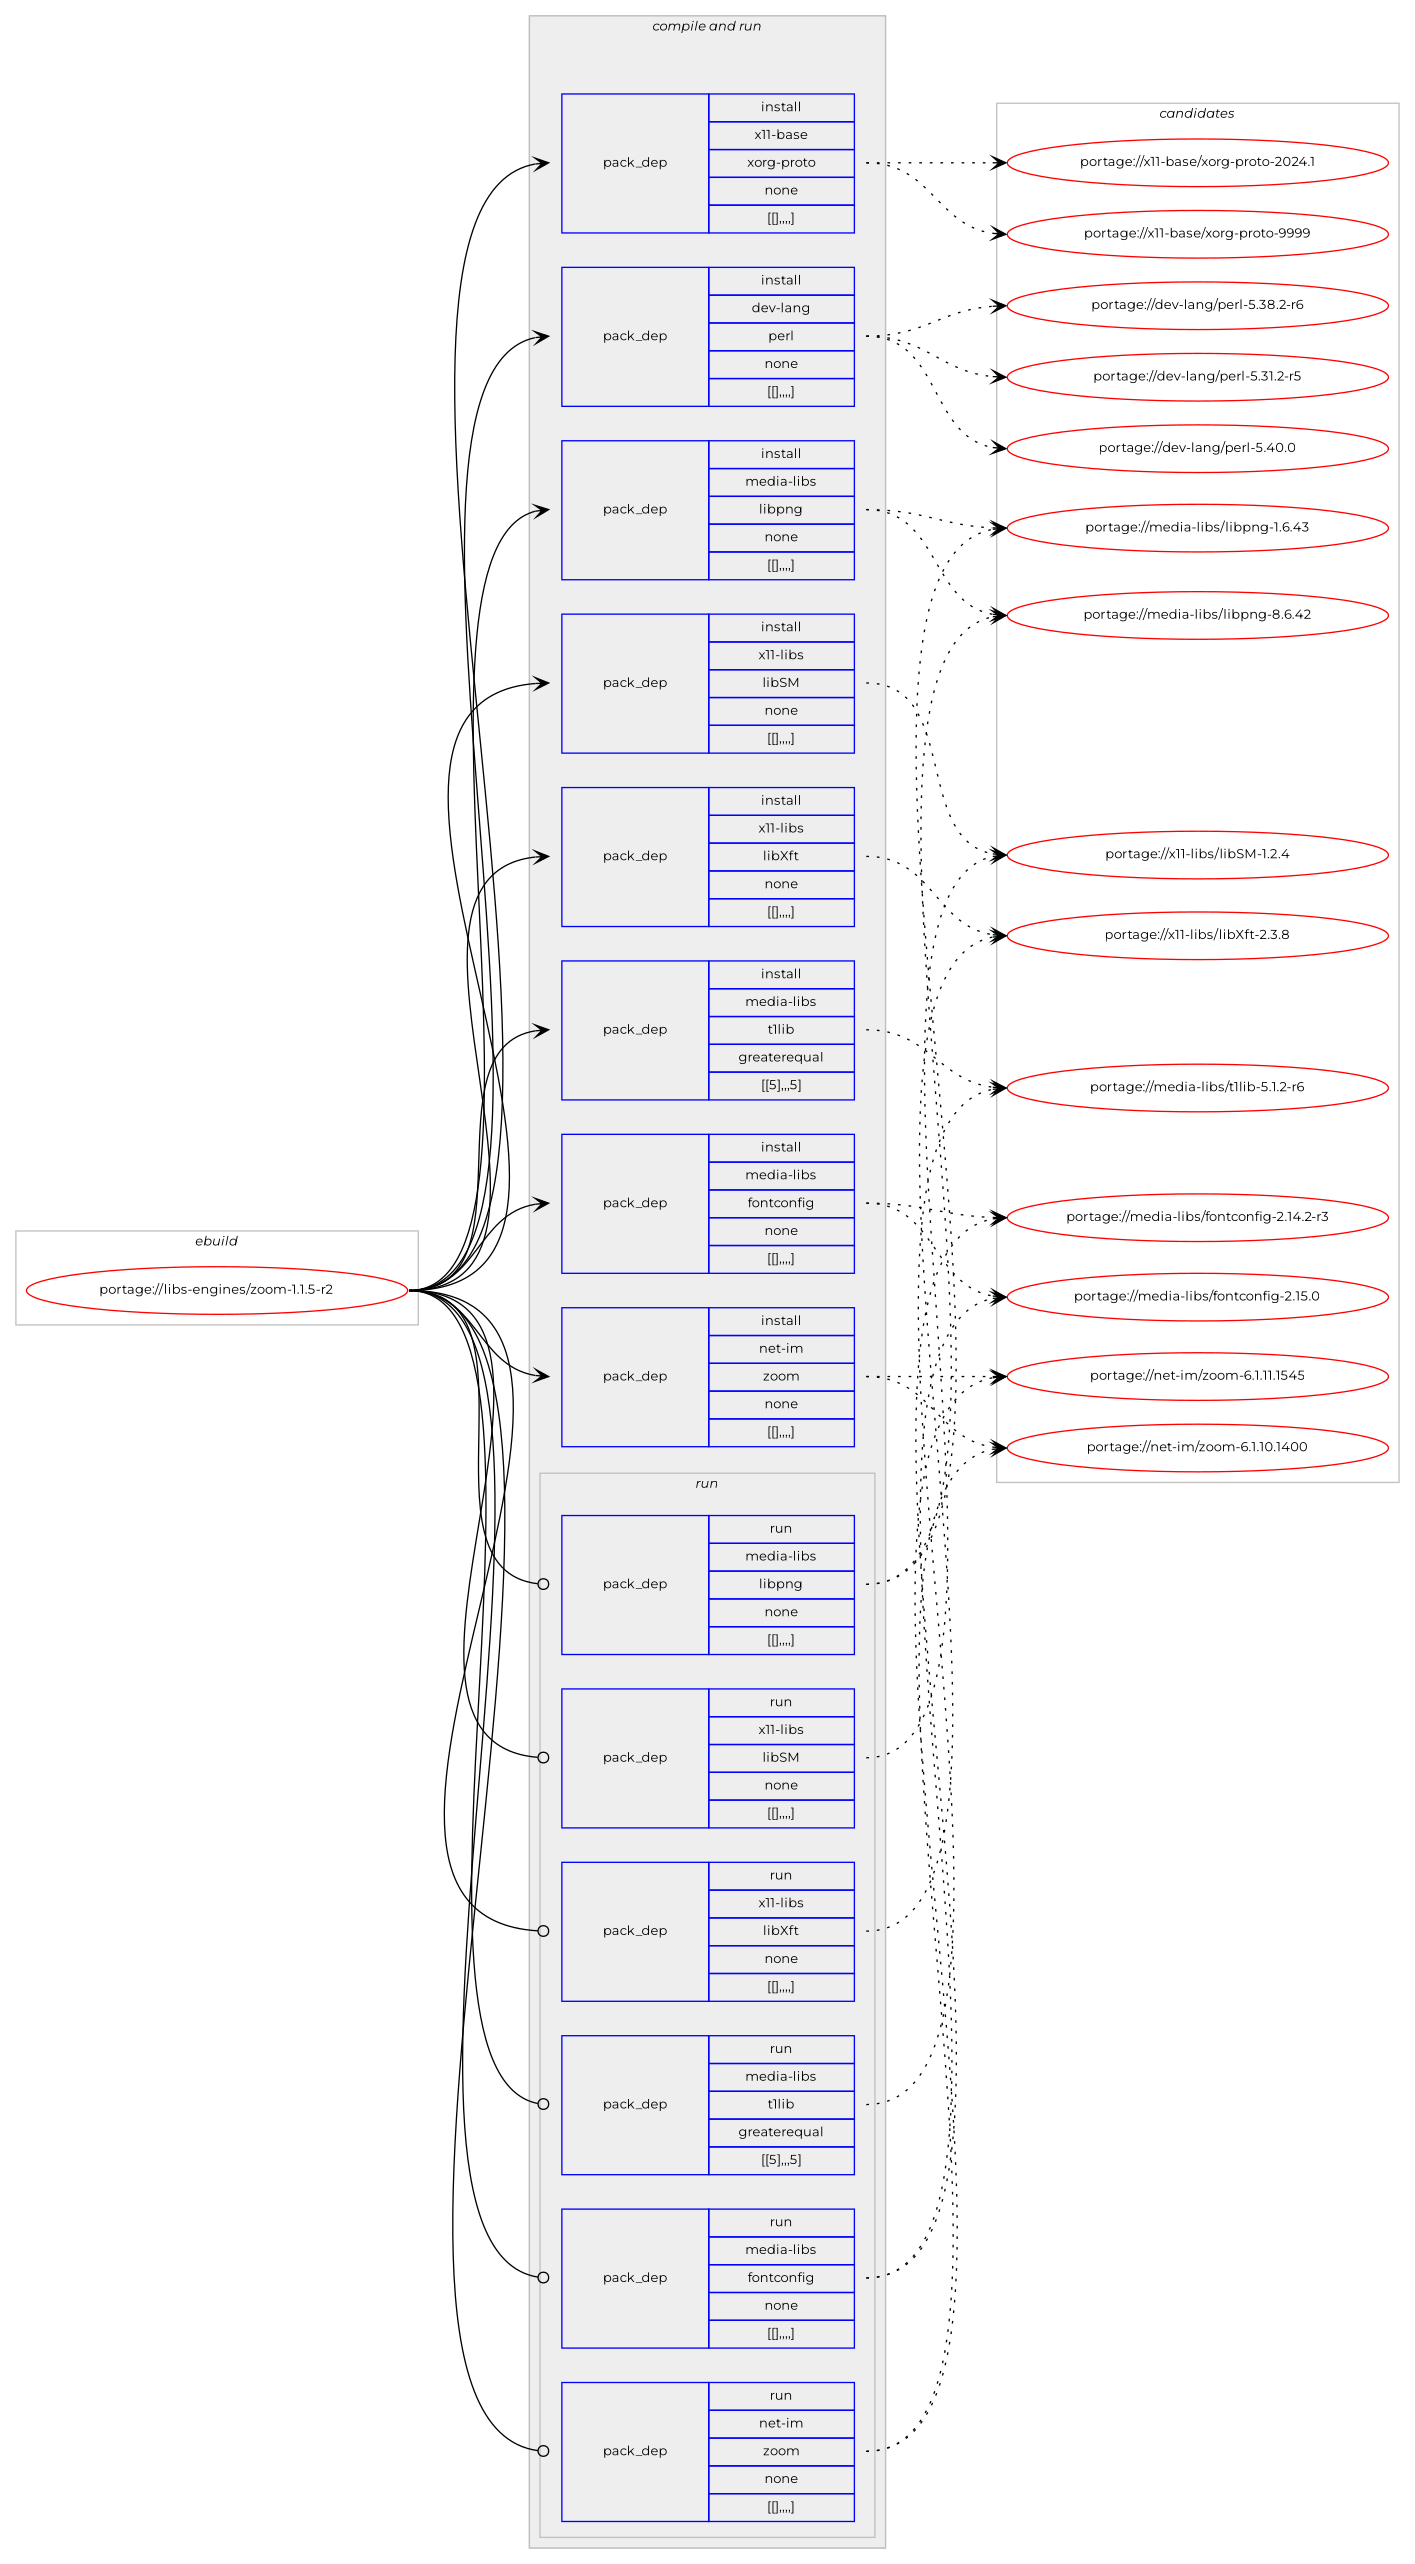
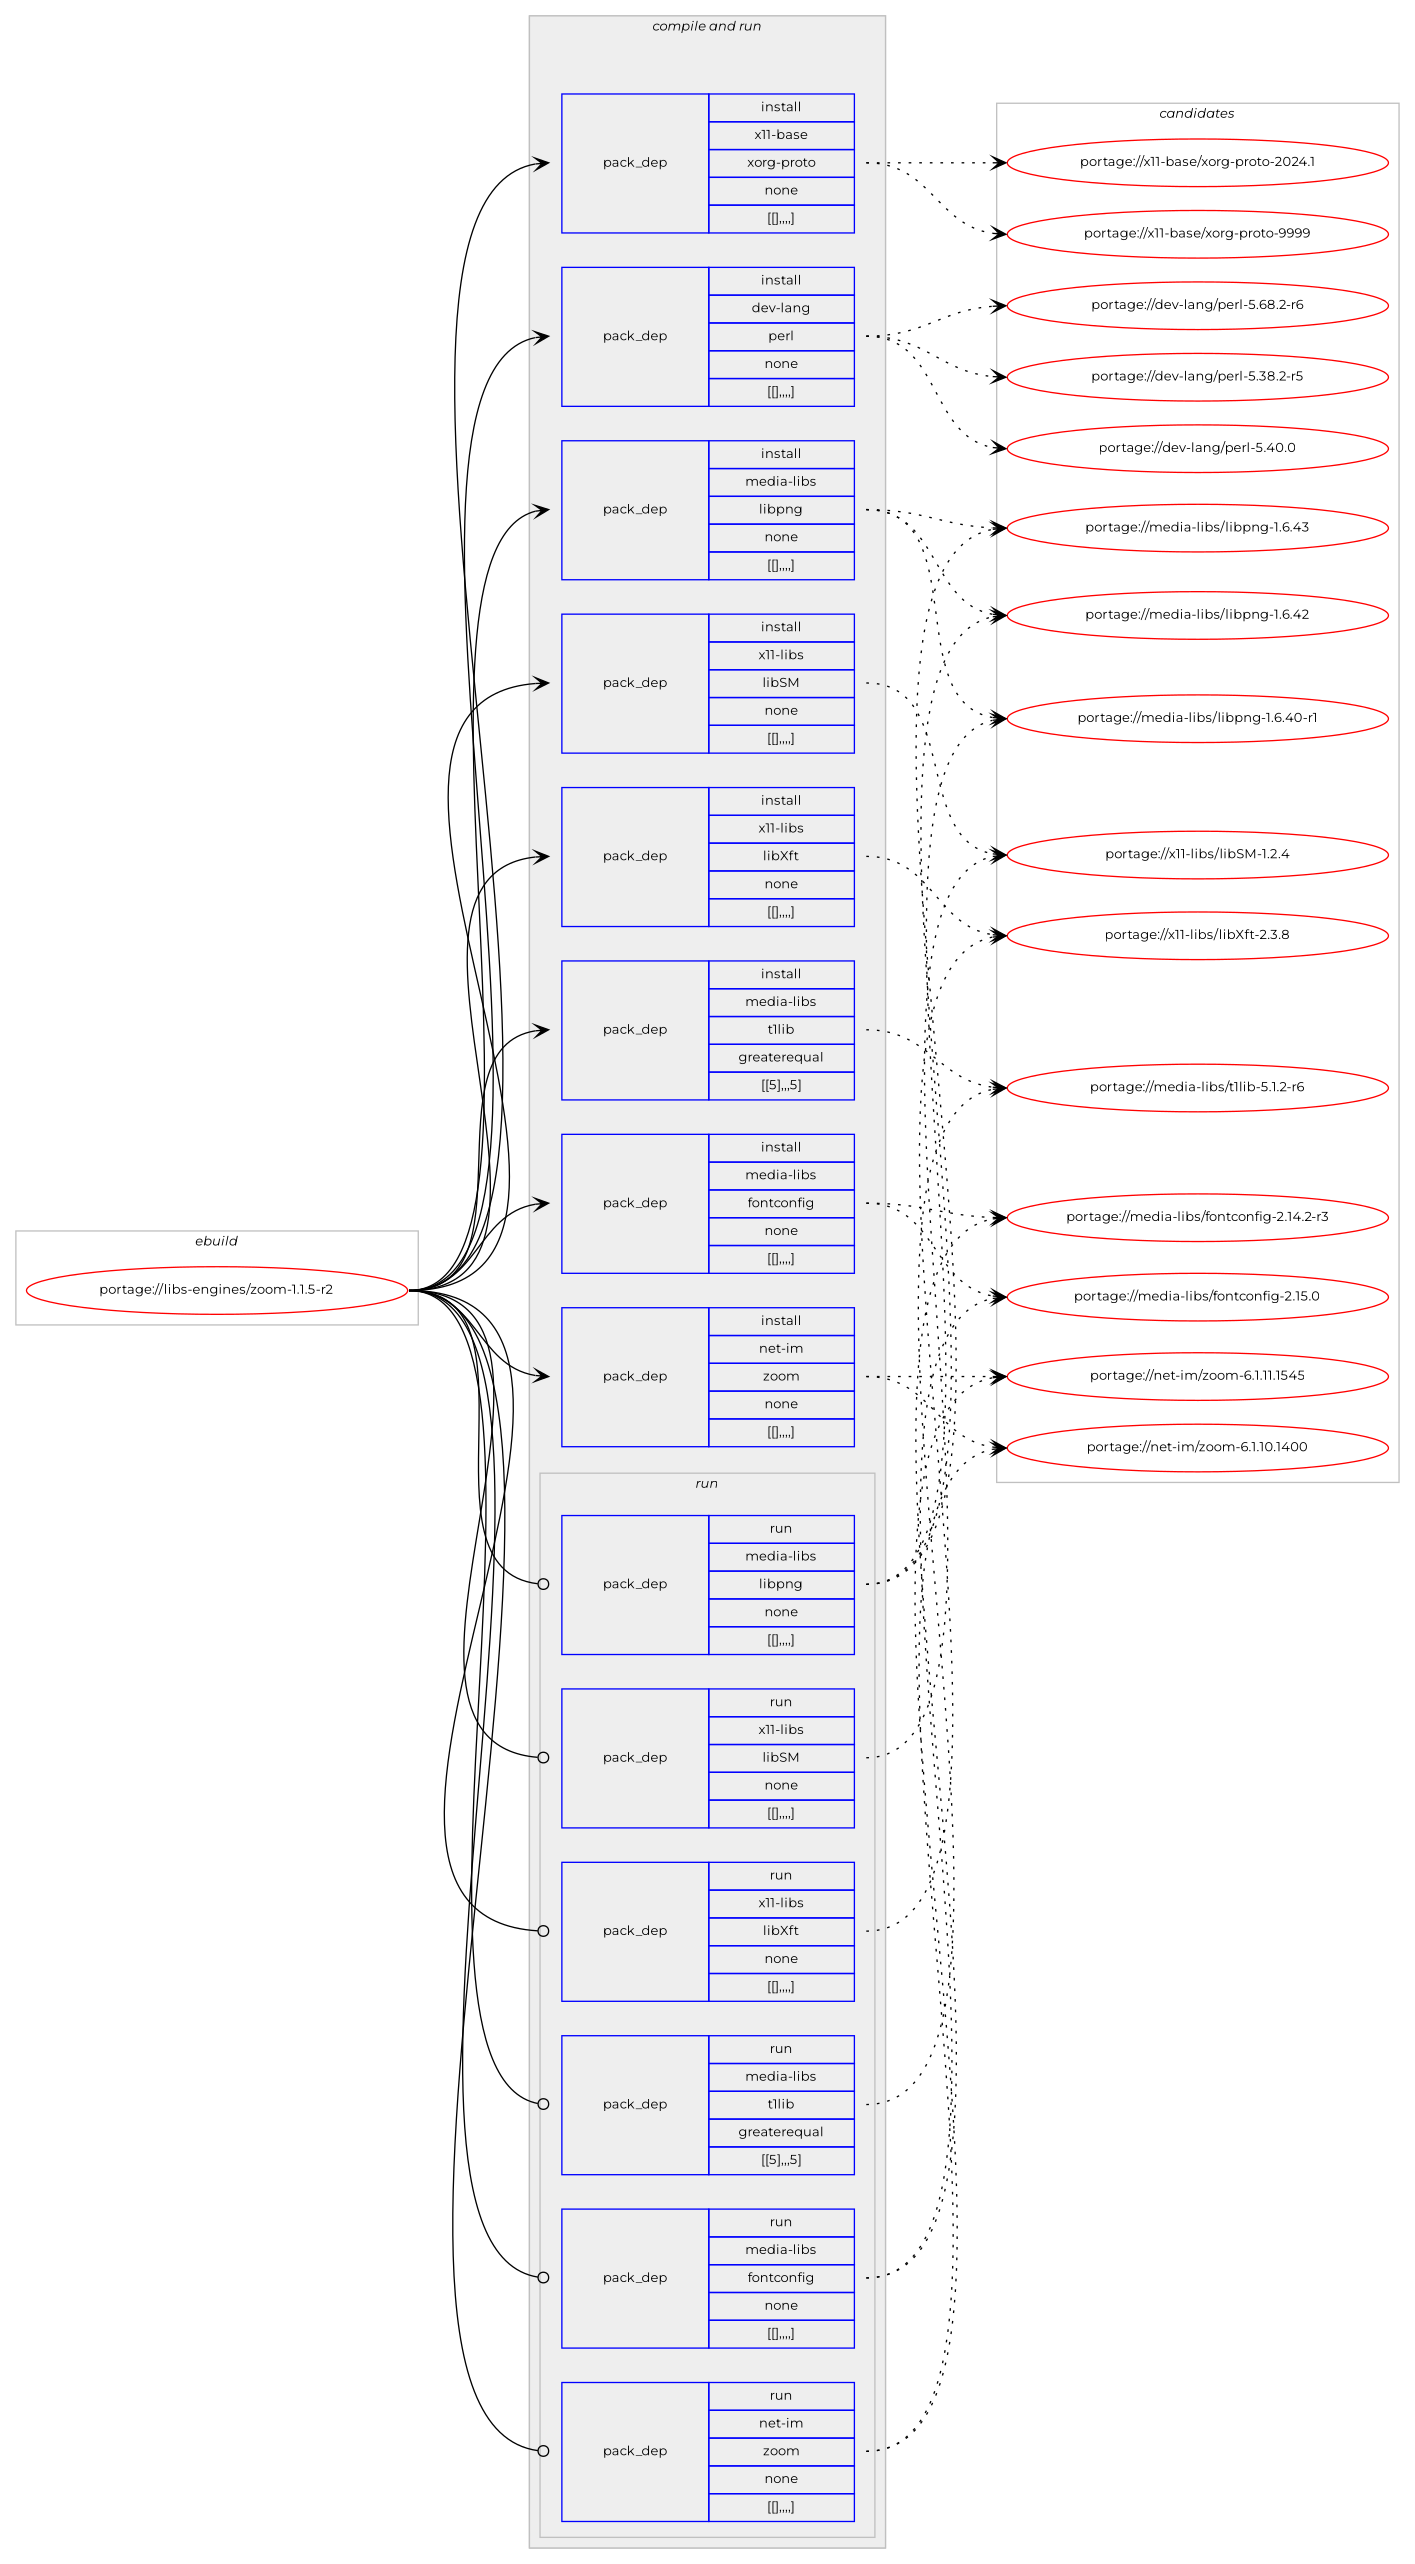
(1198, 306) -> (1198, 306)
(1198, 377) -> (1198, 377)
(1198, 615) -> (1198, 615)
none -> (1198, 719)
